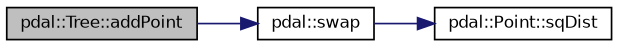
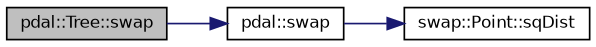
(102, 24) -> (87, 24)
(523, 24) -> (497, 24)
